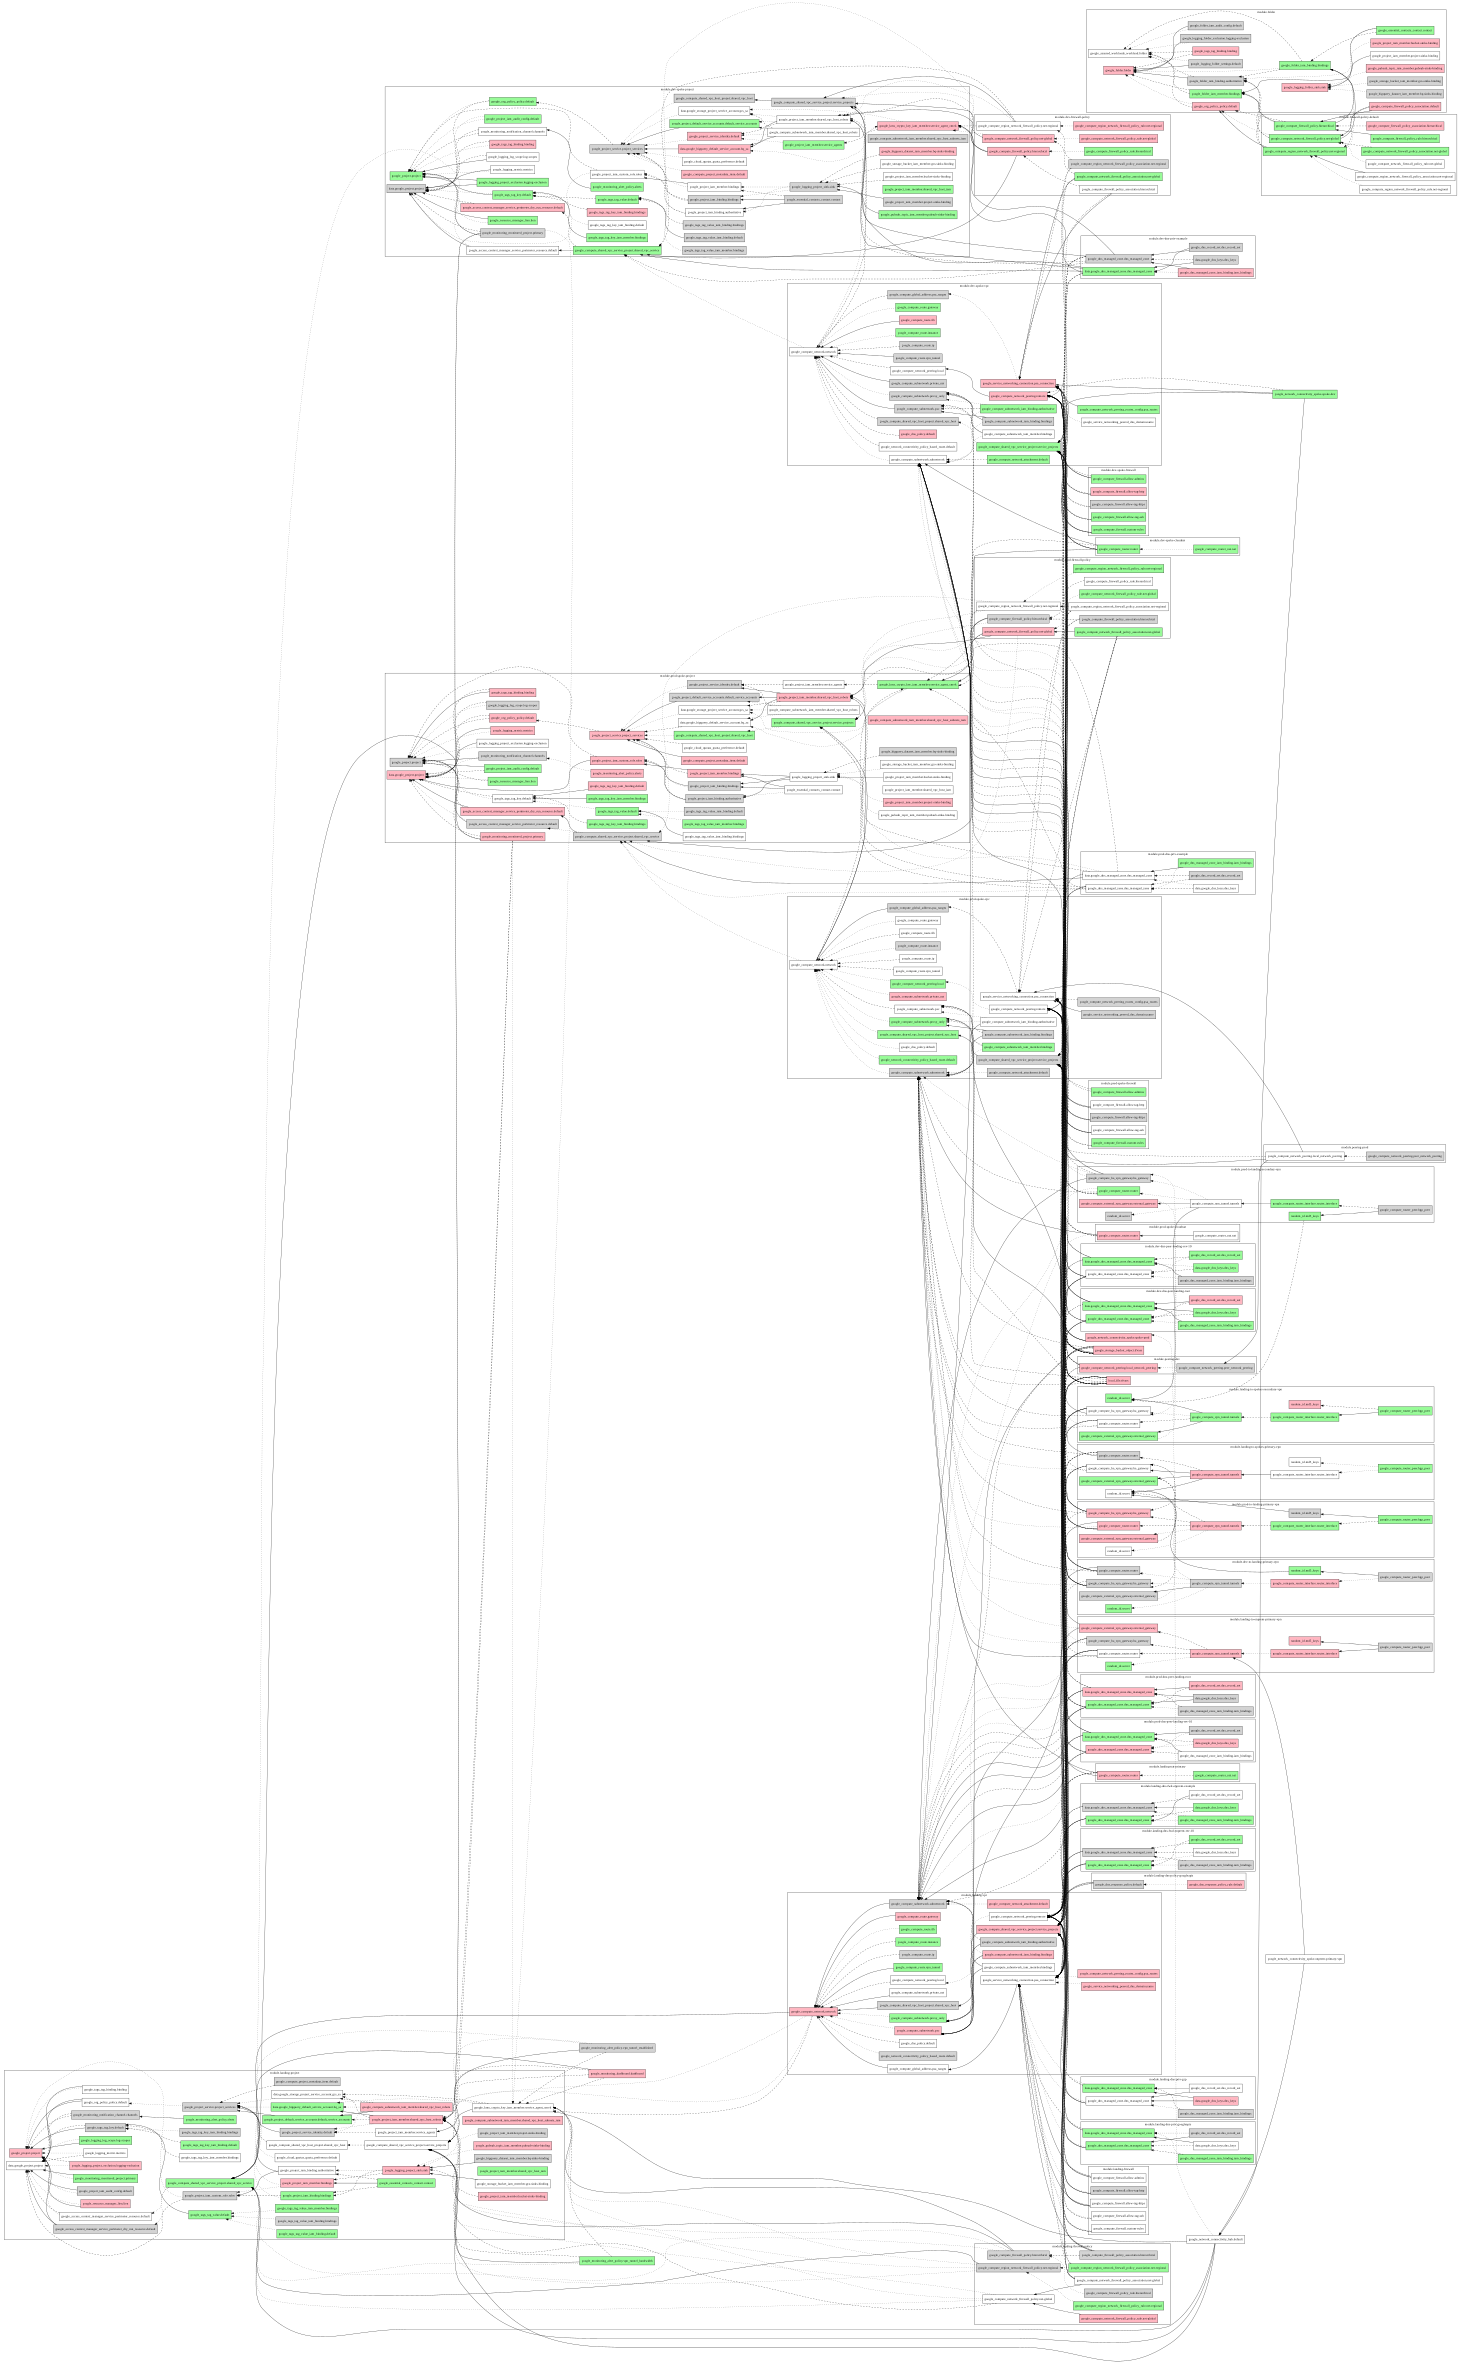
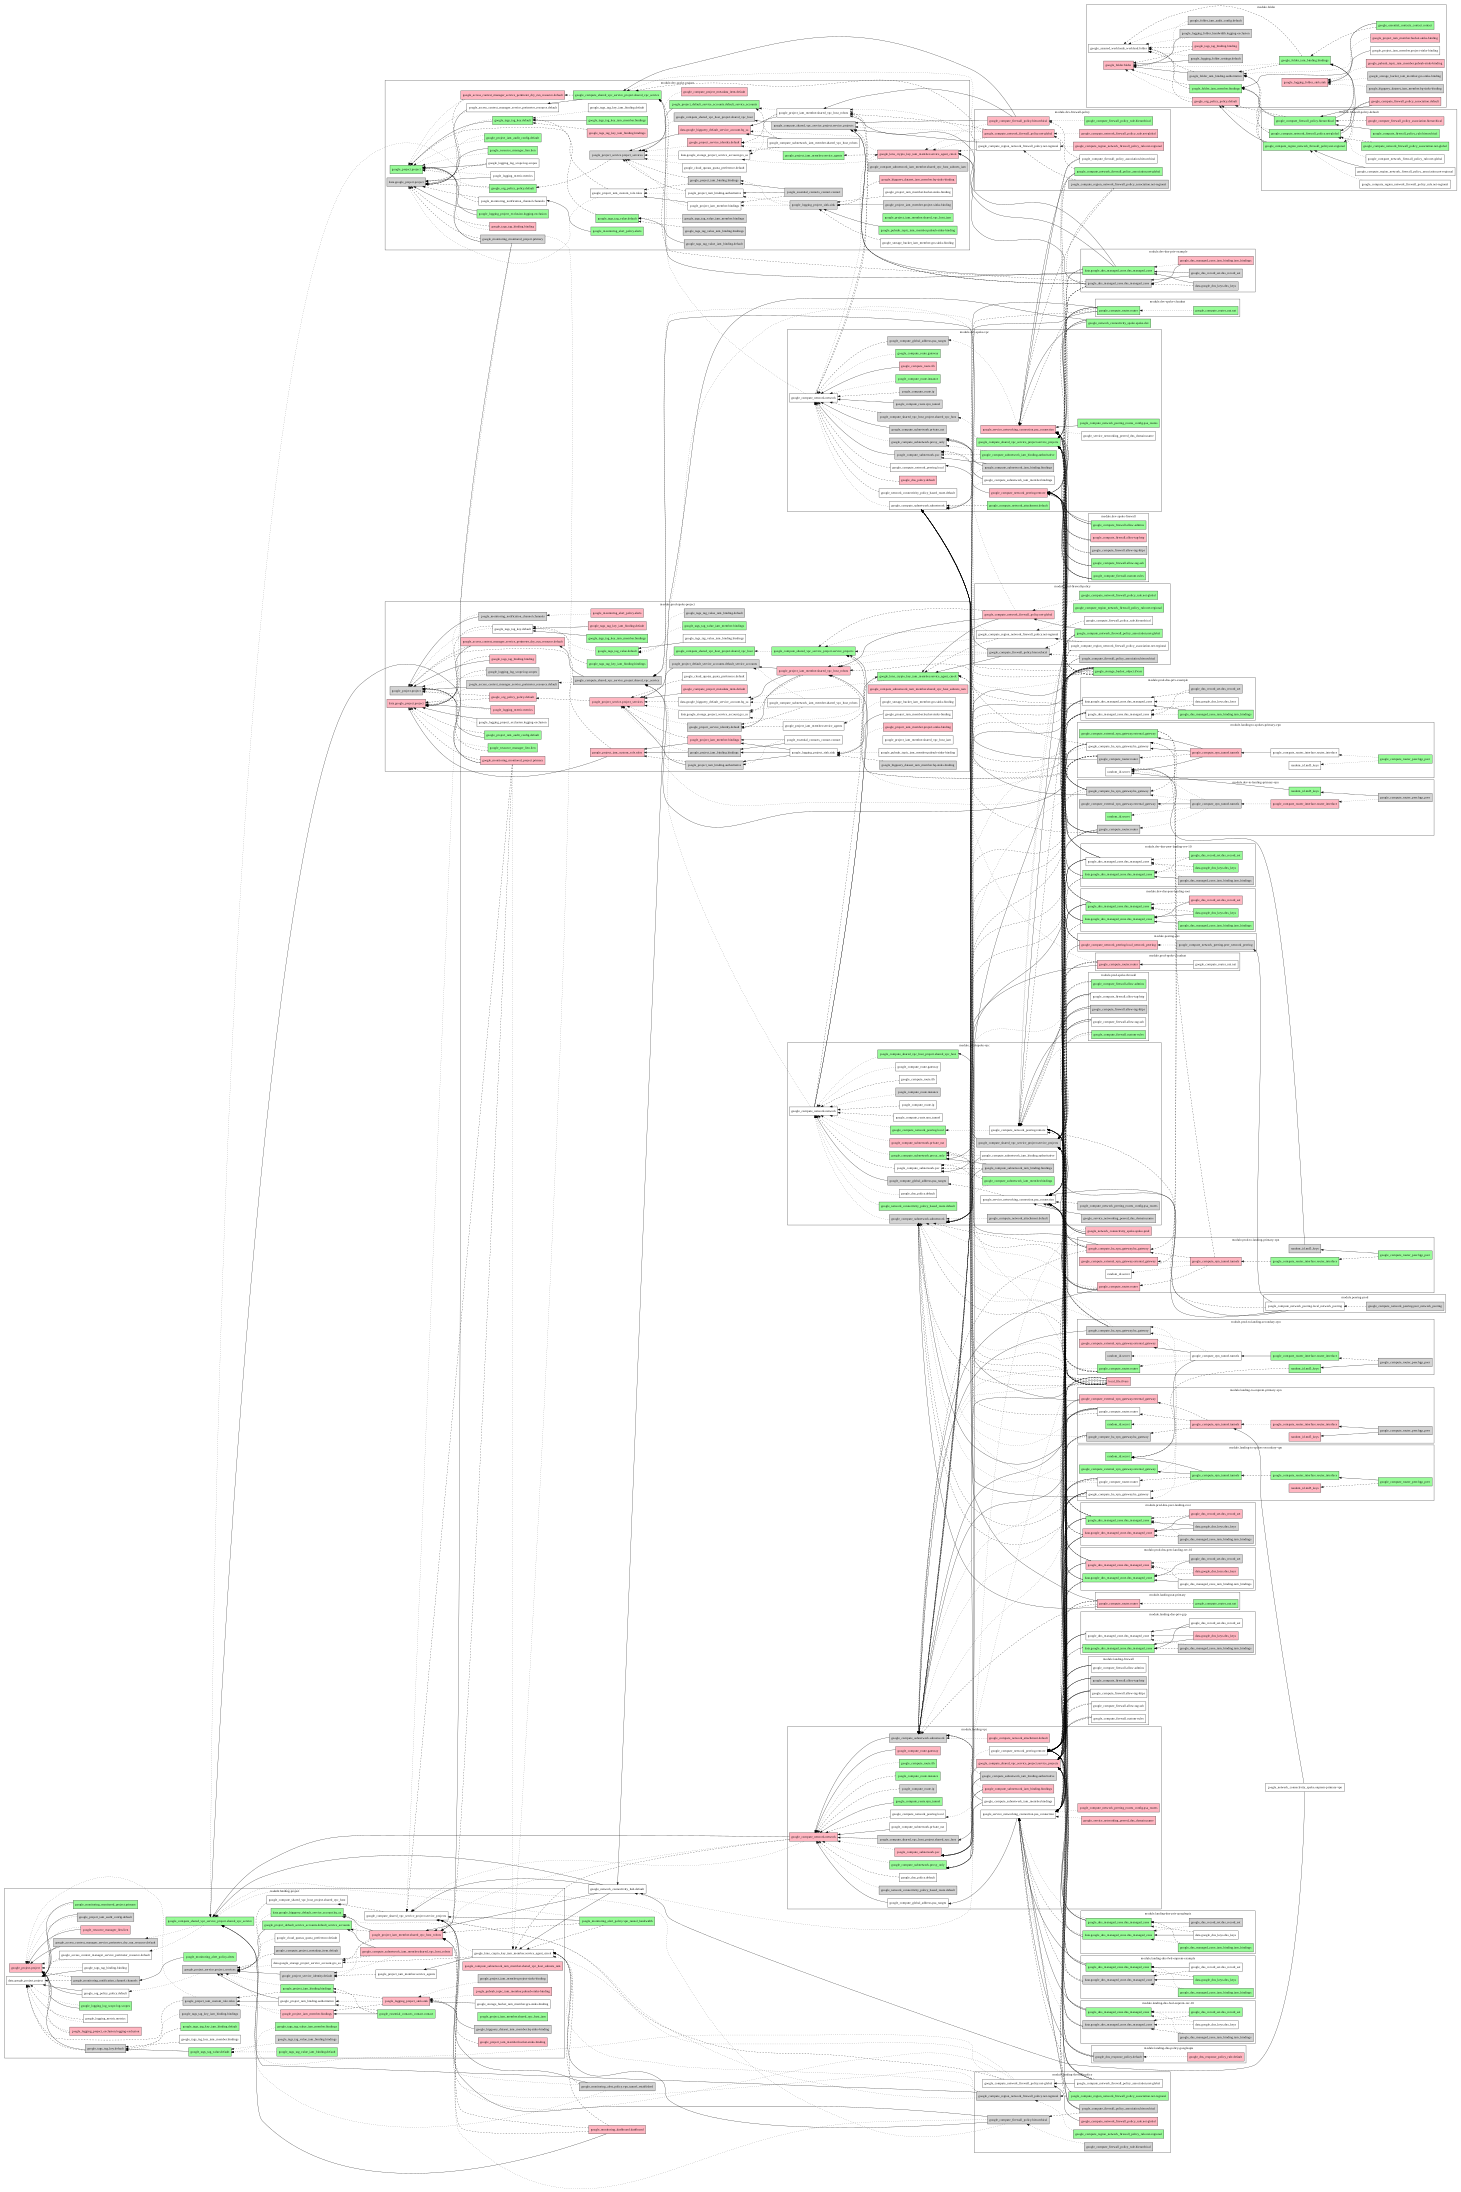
(1216, 39) -> (1216, 33)
(1173, 42) -> (1173, 37)
(1119, 1350) -> (1119, 671)
(1176, 1831) -> (977, 1700)
